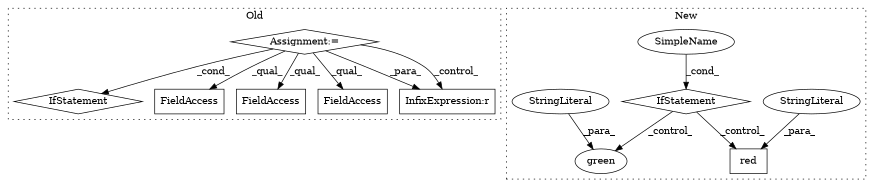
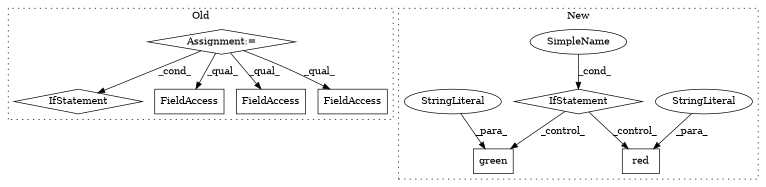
(447, 102) -> none
(601, 161) -> (493, 161)
